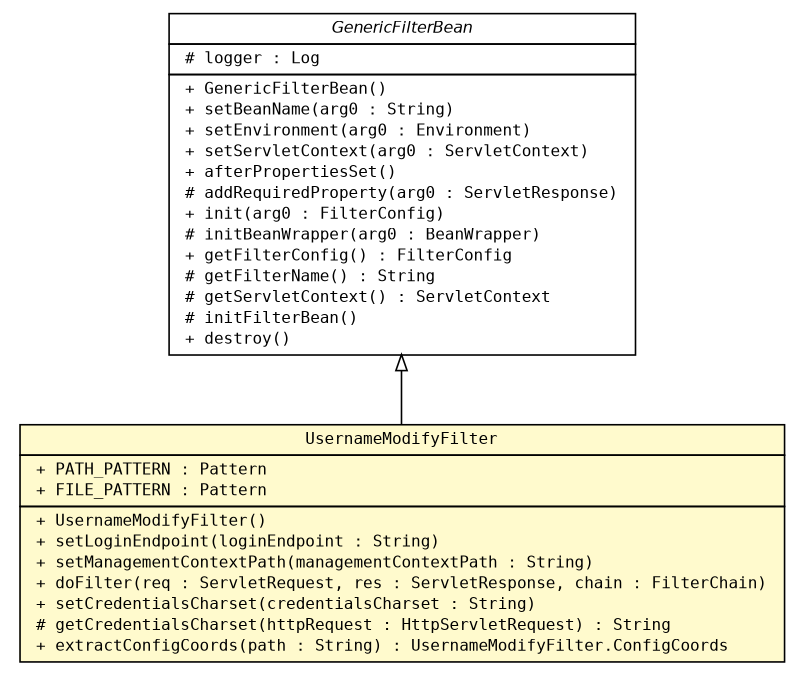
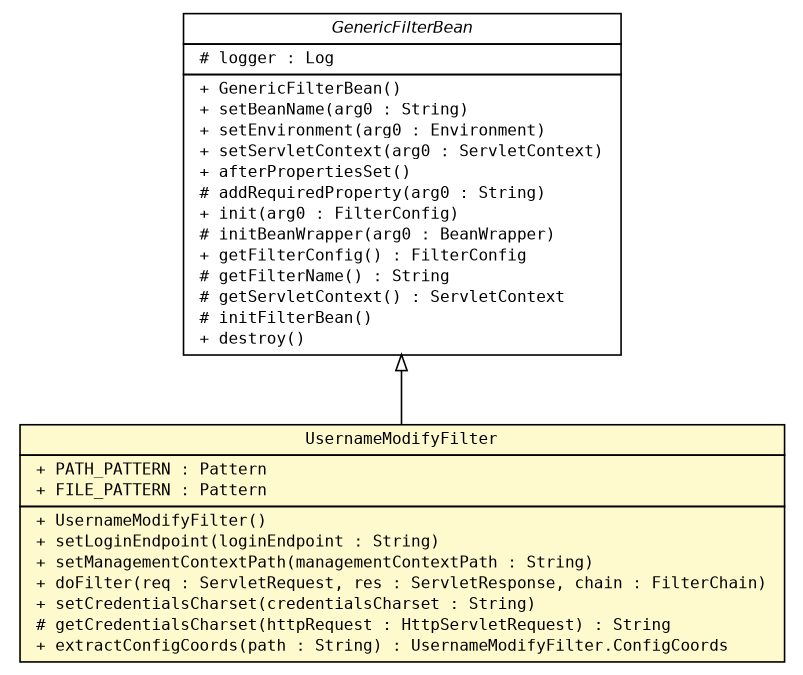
(402, 193) -> (373, 193)
